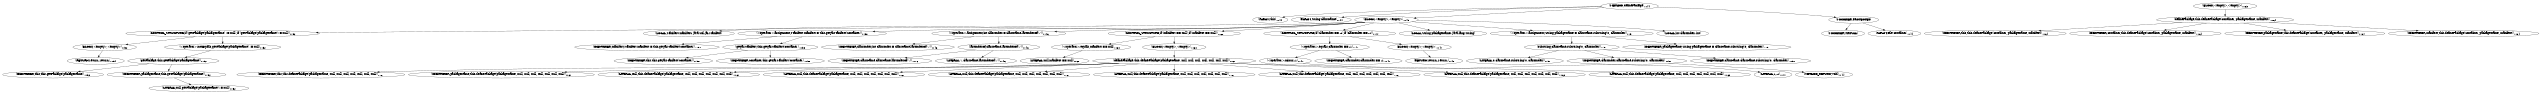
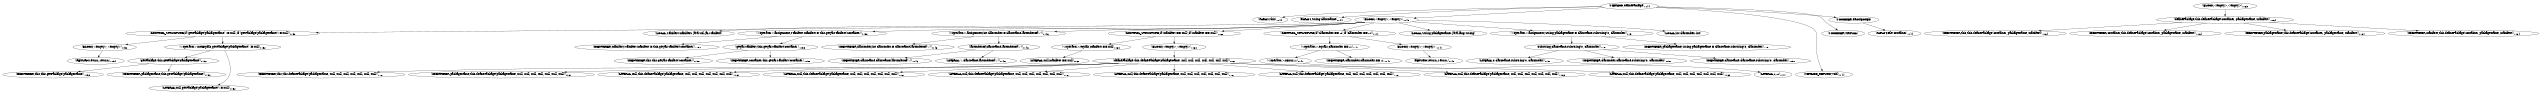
(1849, 26) -> (1749, 10)
(915, 61) -> (915, 61)
(1735, 67) -> (1756, 15)
(182, 81) -> (230, 69)
